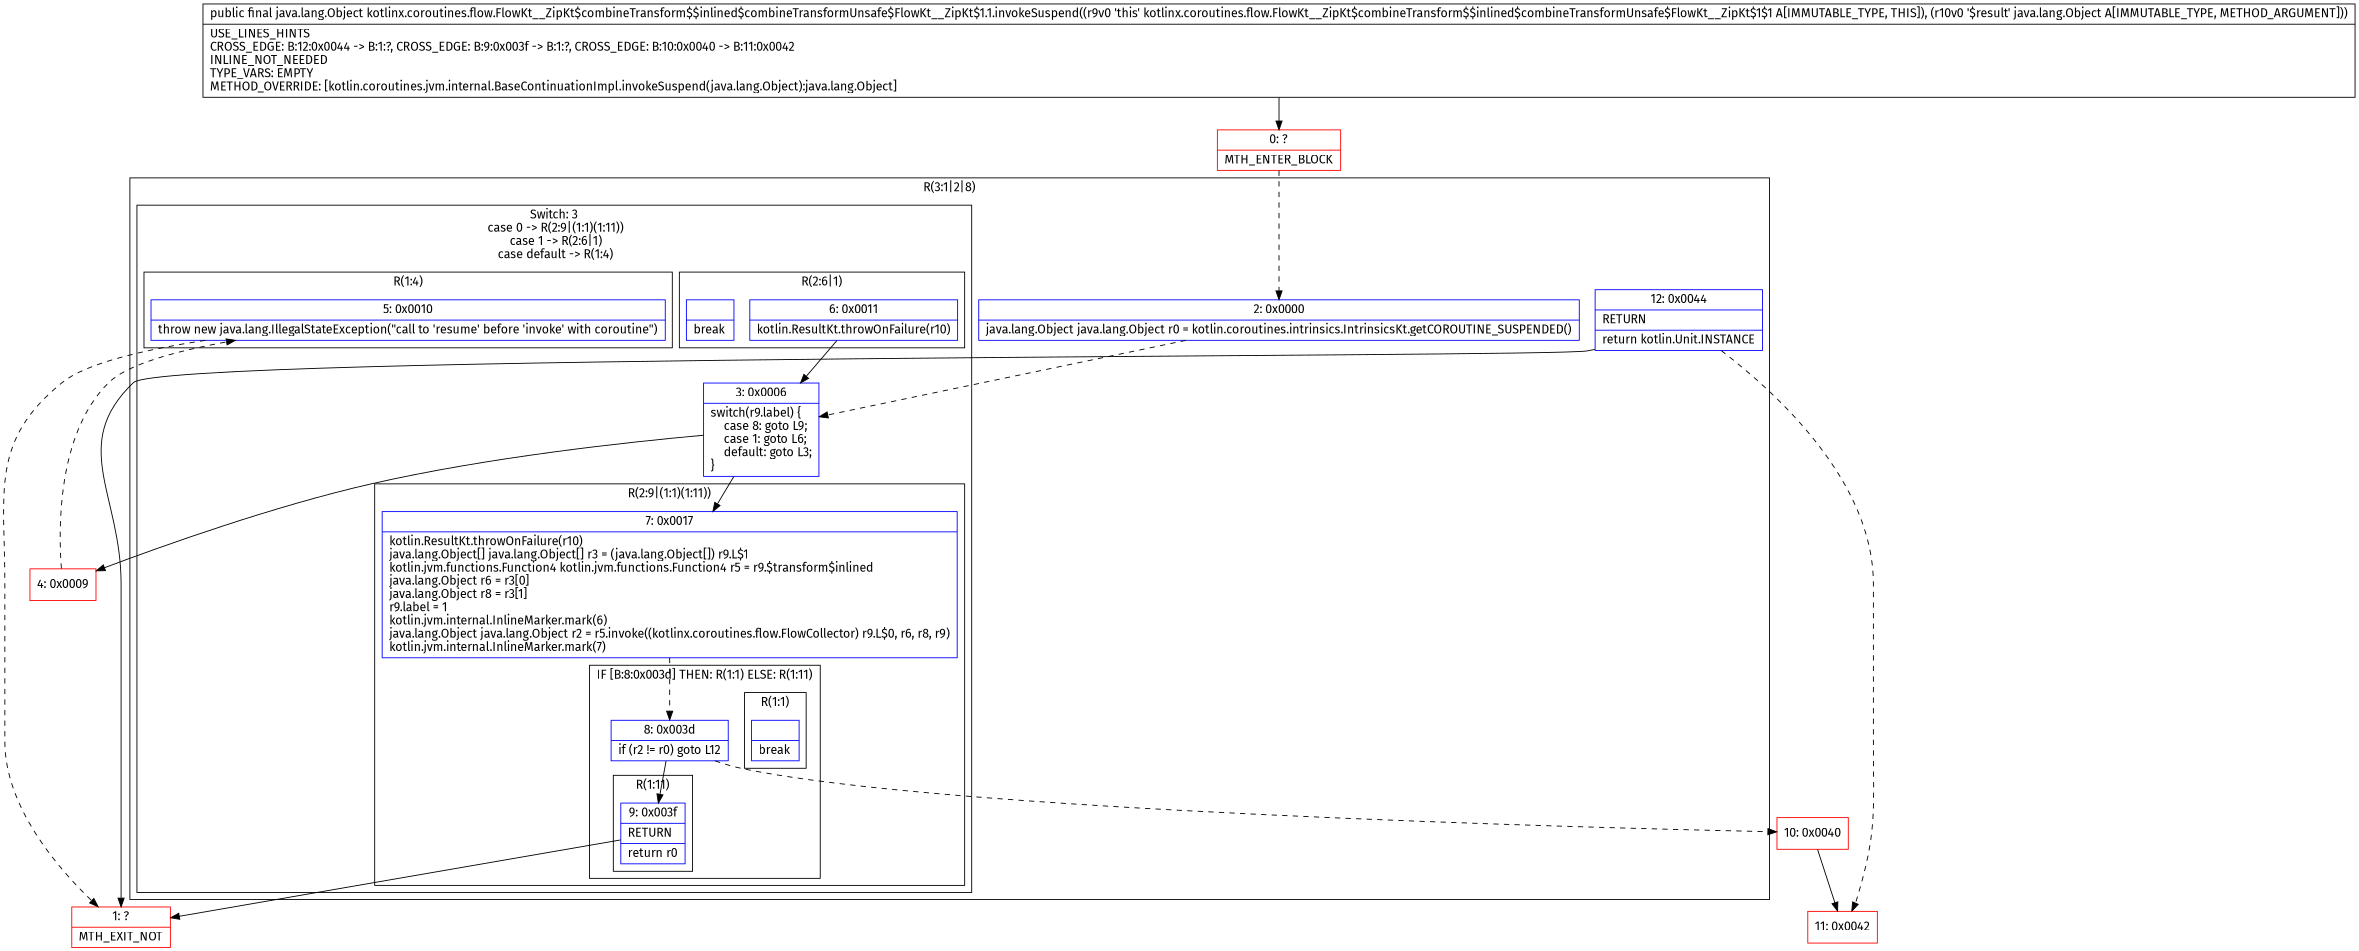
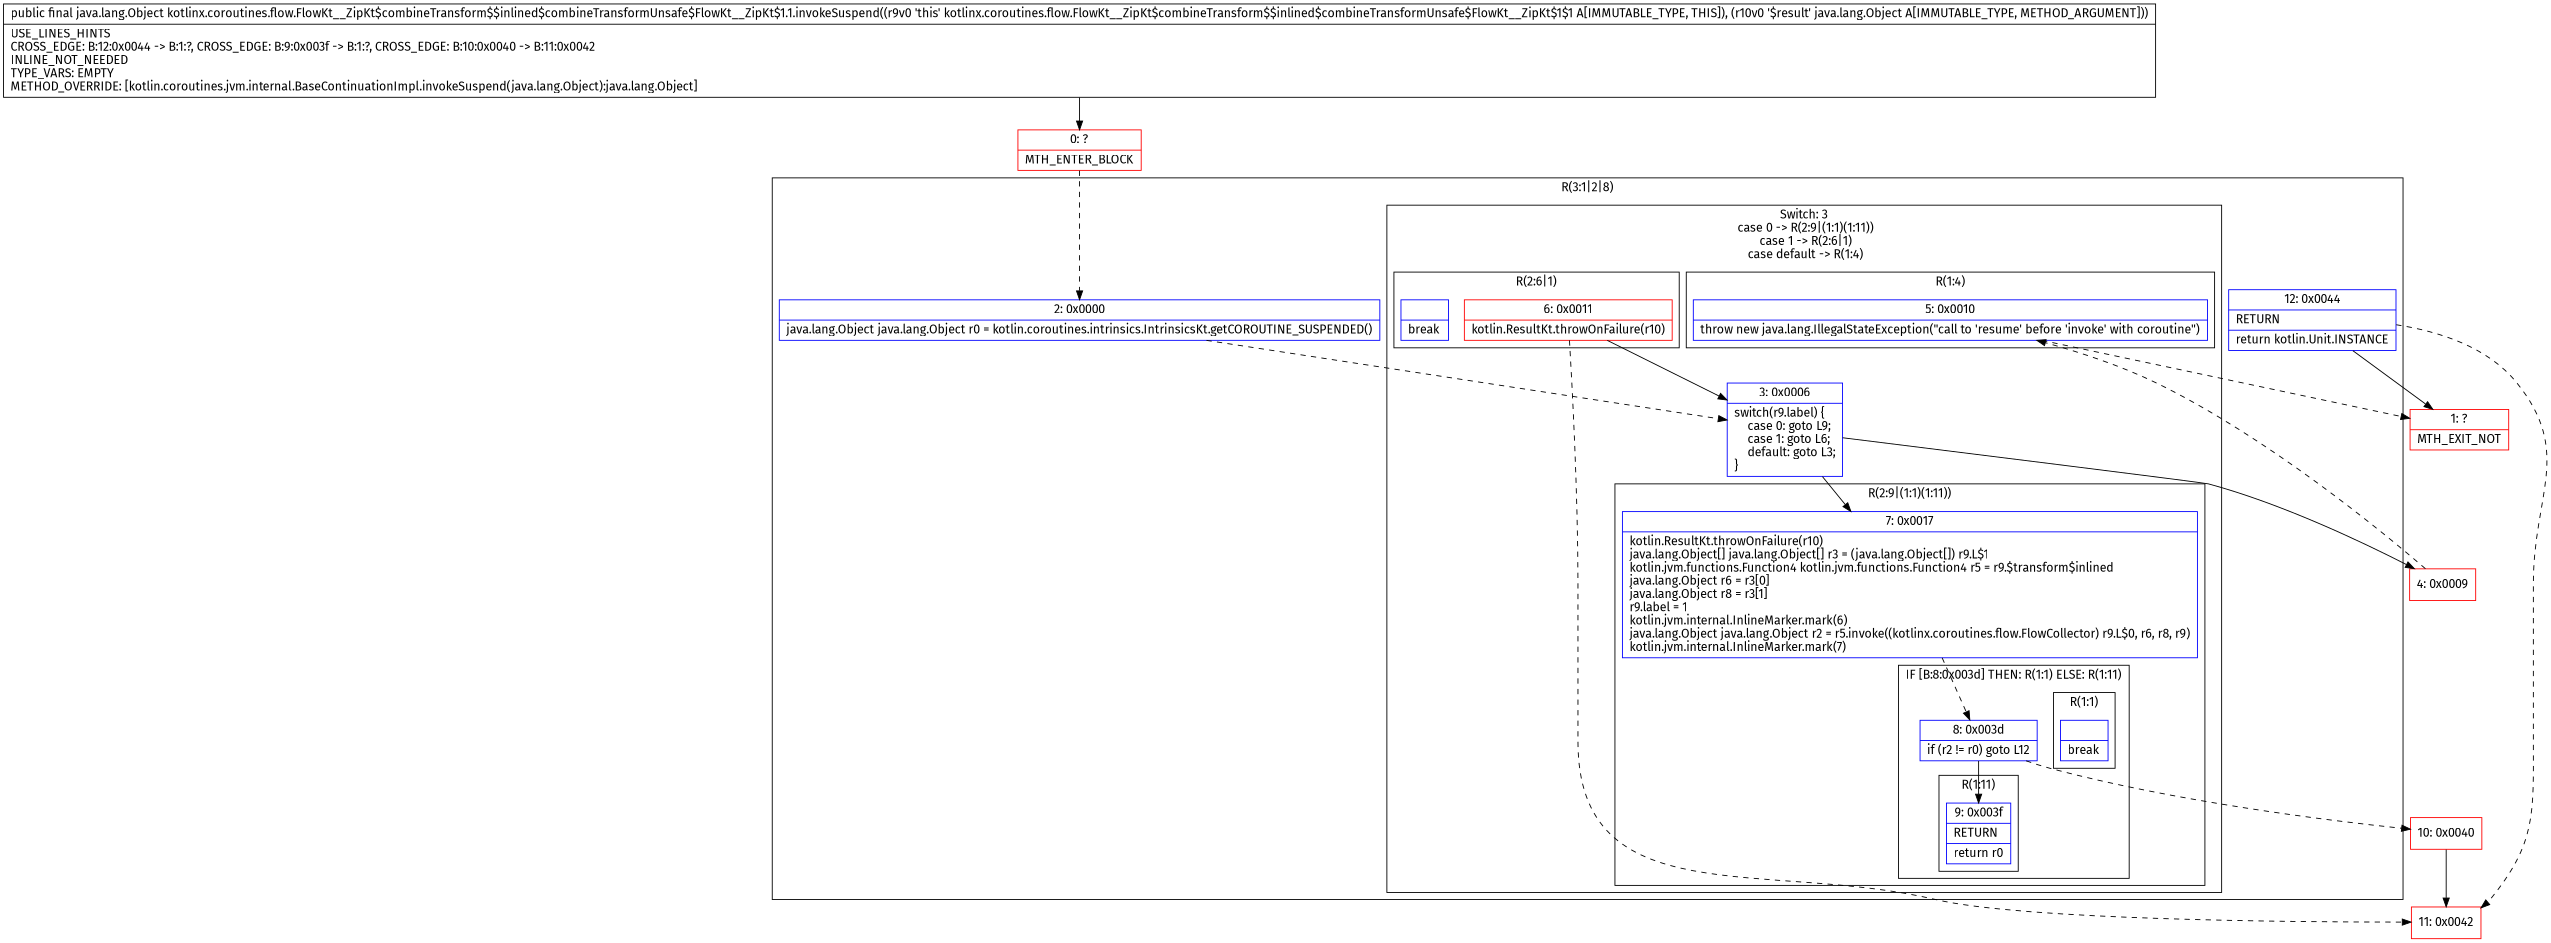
(854, 320) -> (1568, 320)
(759, 426) -> (1783, 426)
(400, 878) -> none
none -> (1752, 878)
